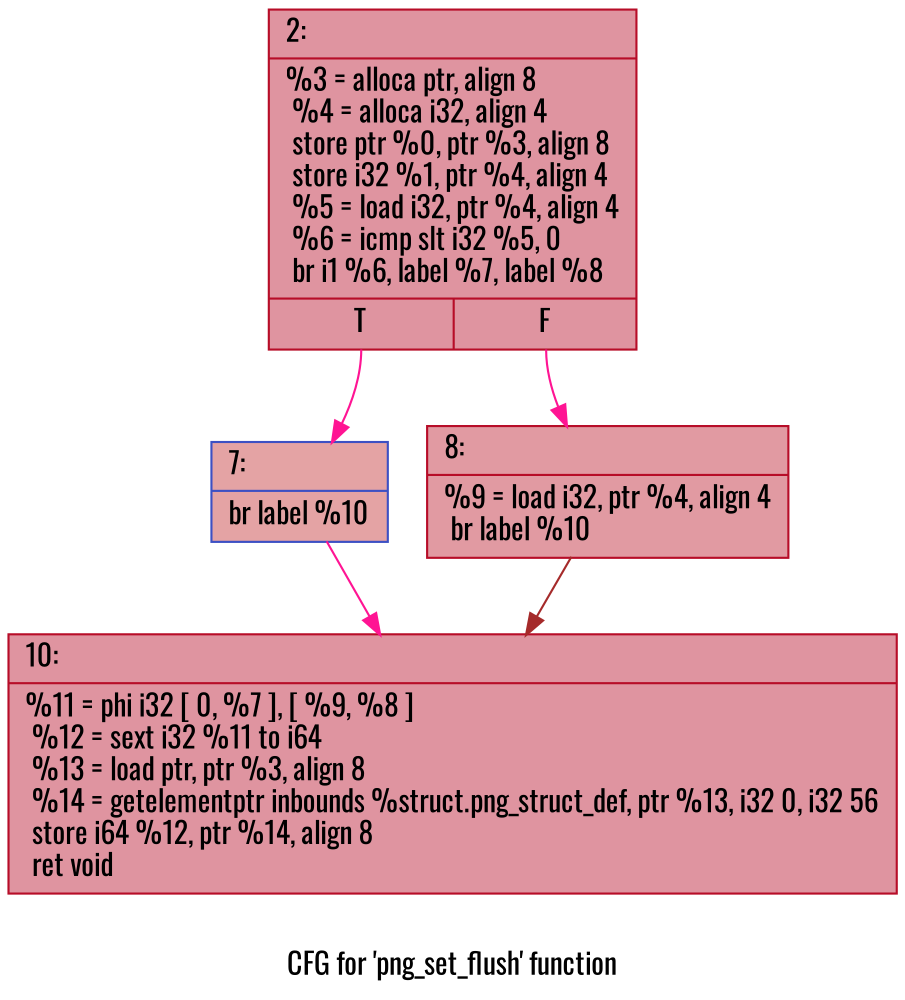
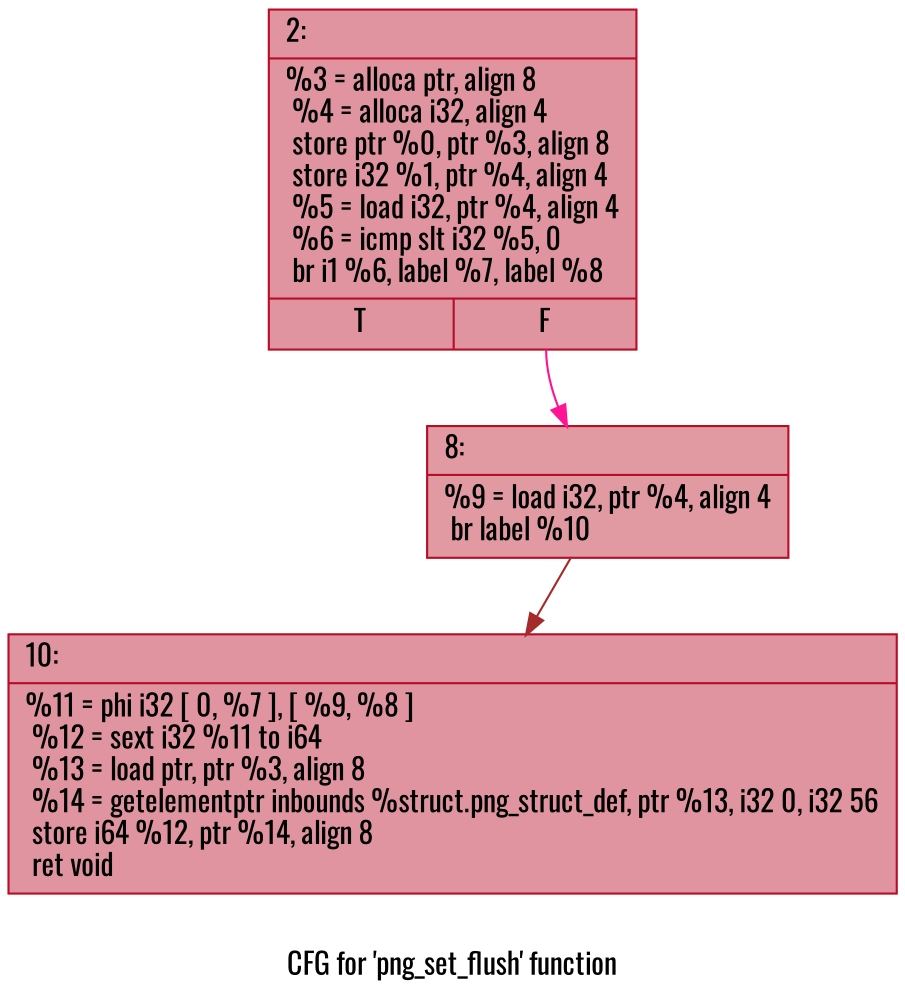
(300, 492) -> none
